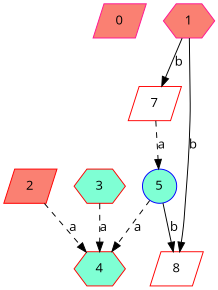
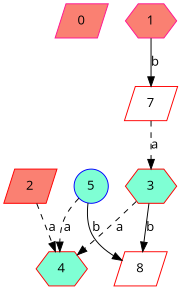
(157, 140) -> (151, 140)
(189, 140) -> (146, 223)
